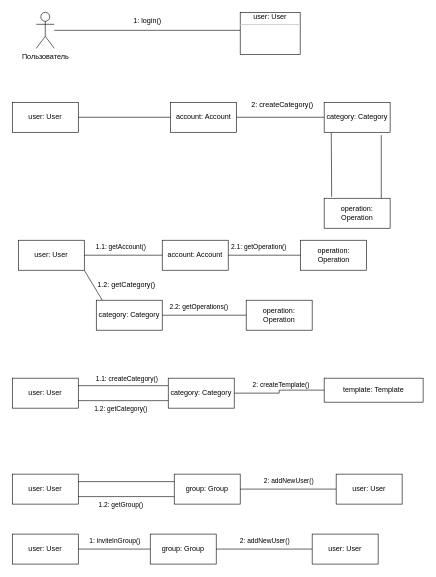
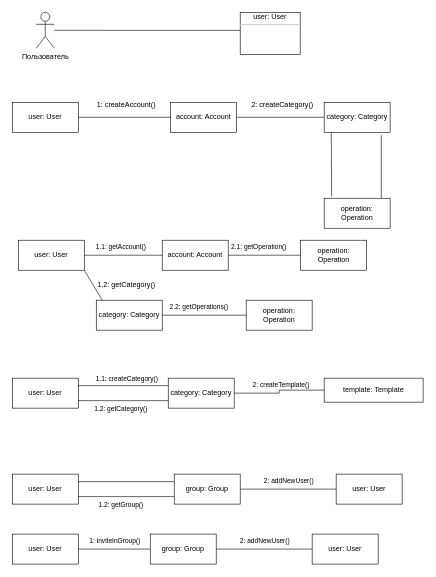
(147, 21) -> none
none -> (126, 105)
